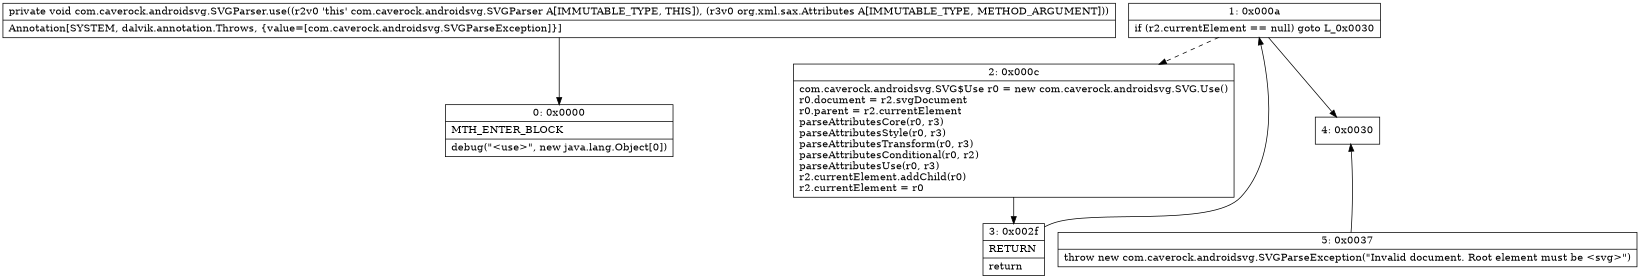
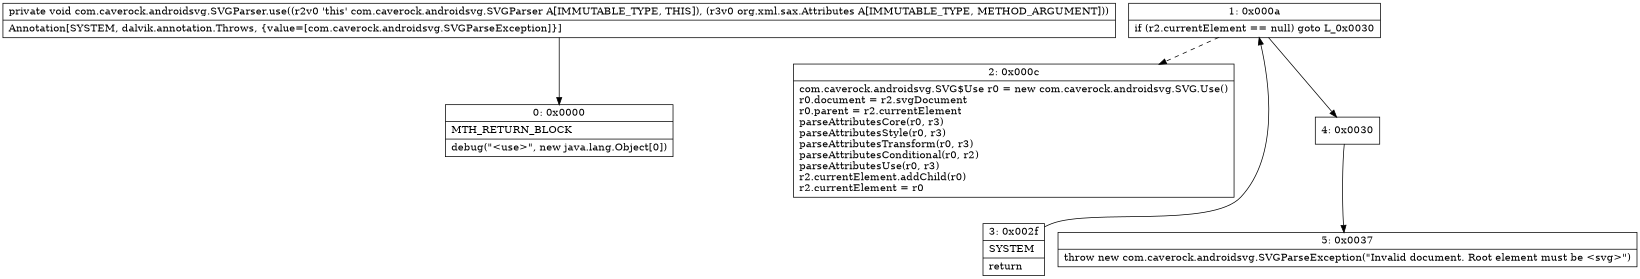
(508, 130) -> (512, 130)
(1352, 192) -> (1343, 185)
(1014, 207) -> none
(1013, 249) -> (1012, 249)
